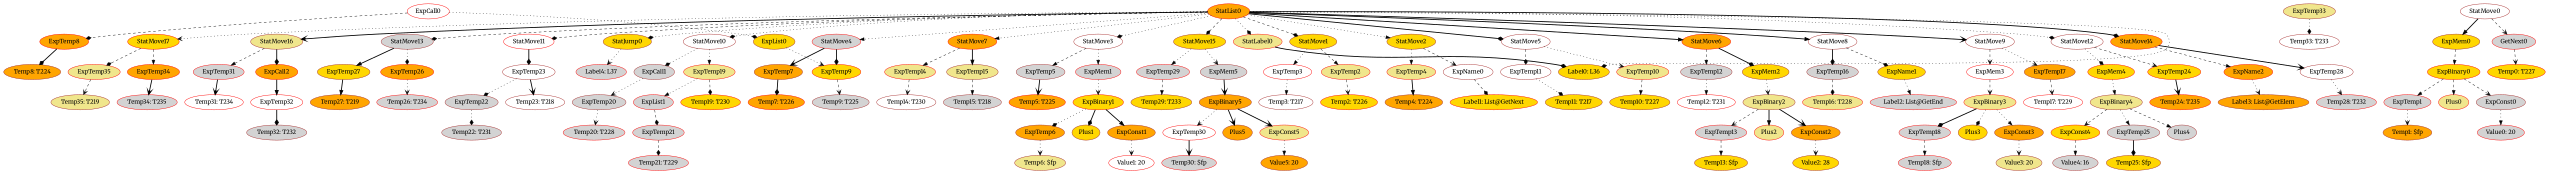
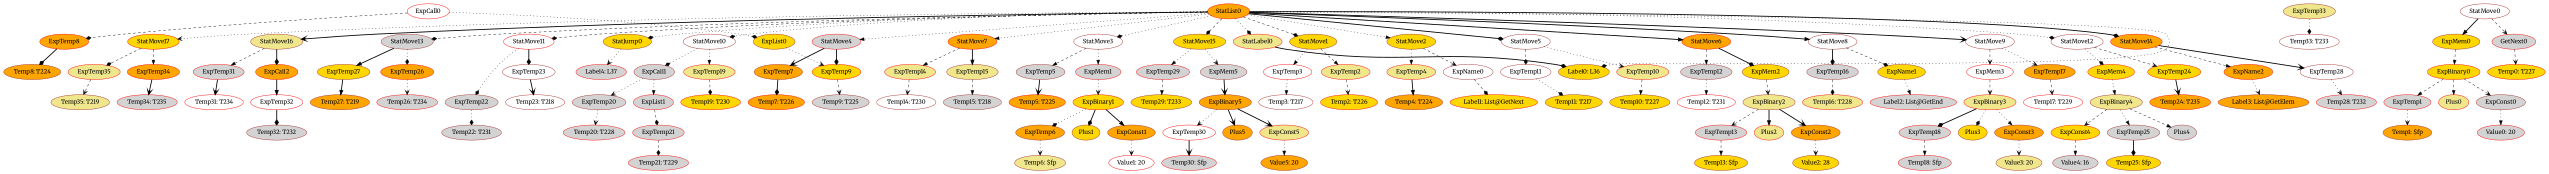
(1767, 85) -> (1767, 85)
(502, 86) -> (496, 67)
(683, 86) -> (654, 85)
